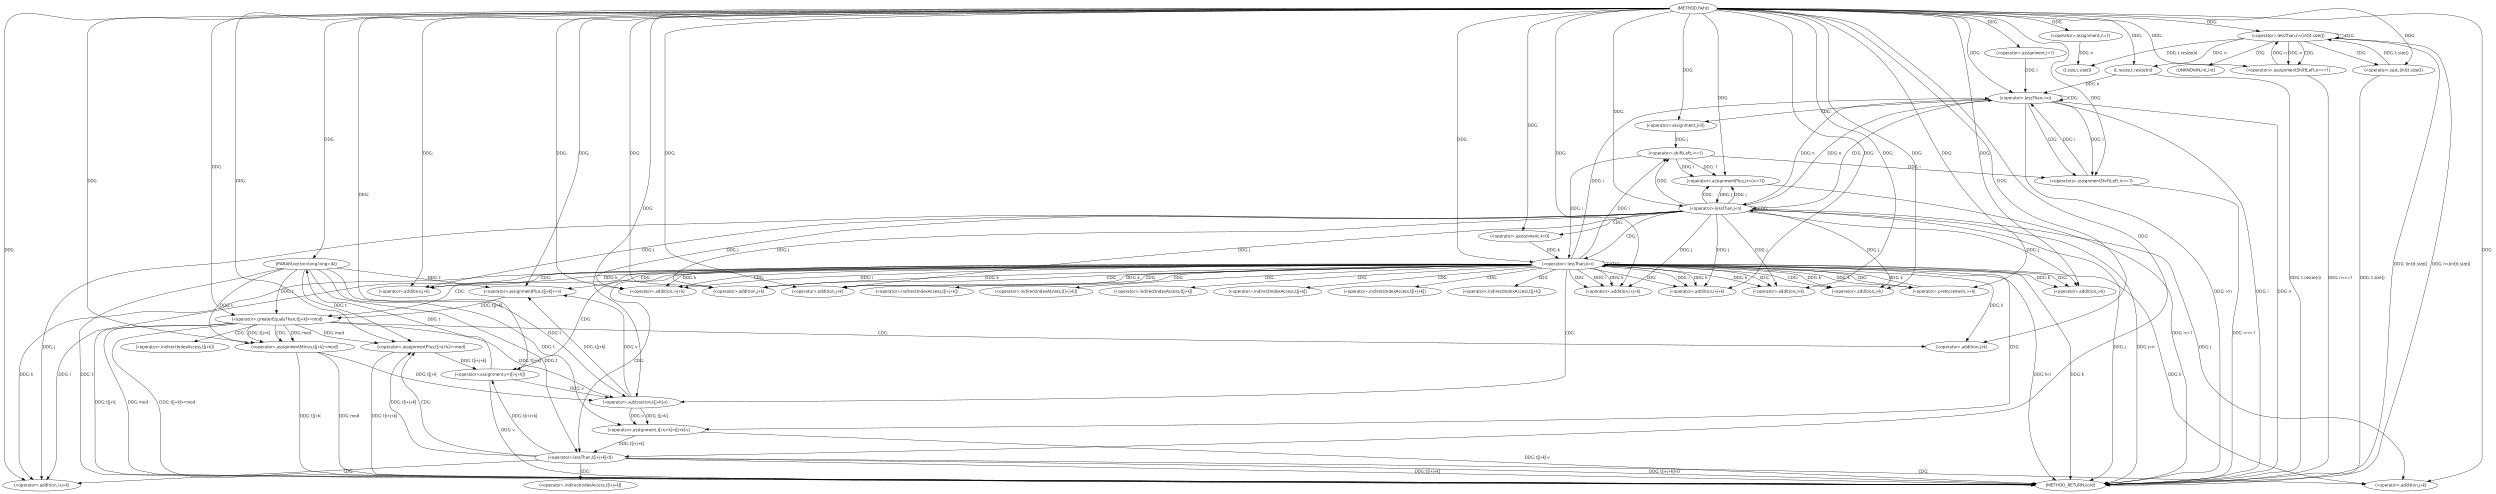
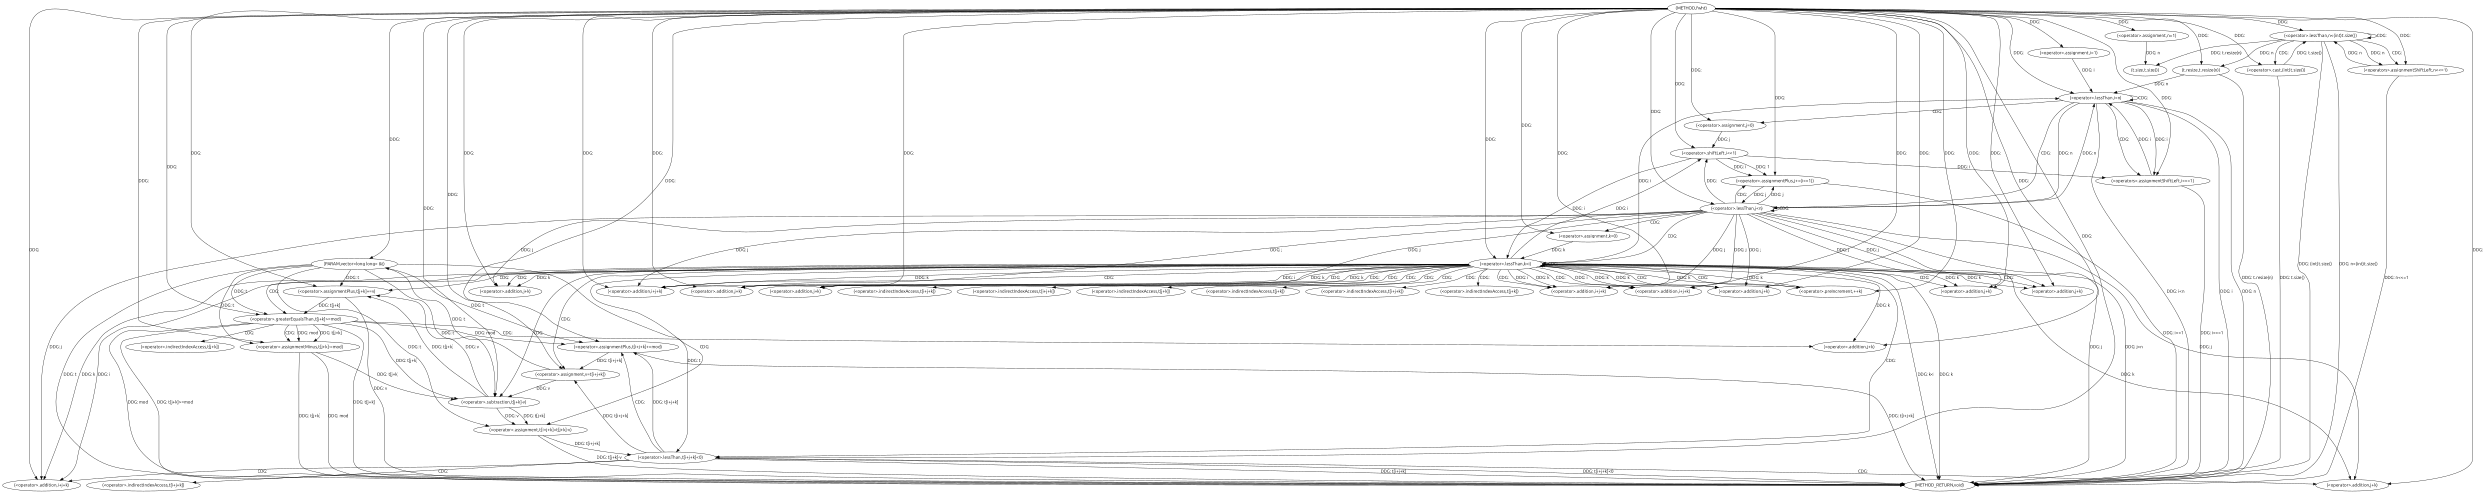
(2196, 70) -> none
none -> (1675, 82)
(1231, 482) -> (1054, 480)
